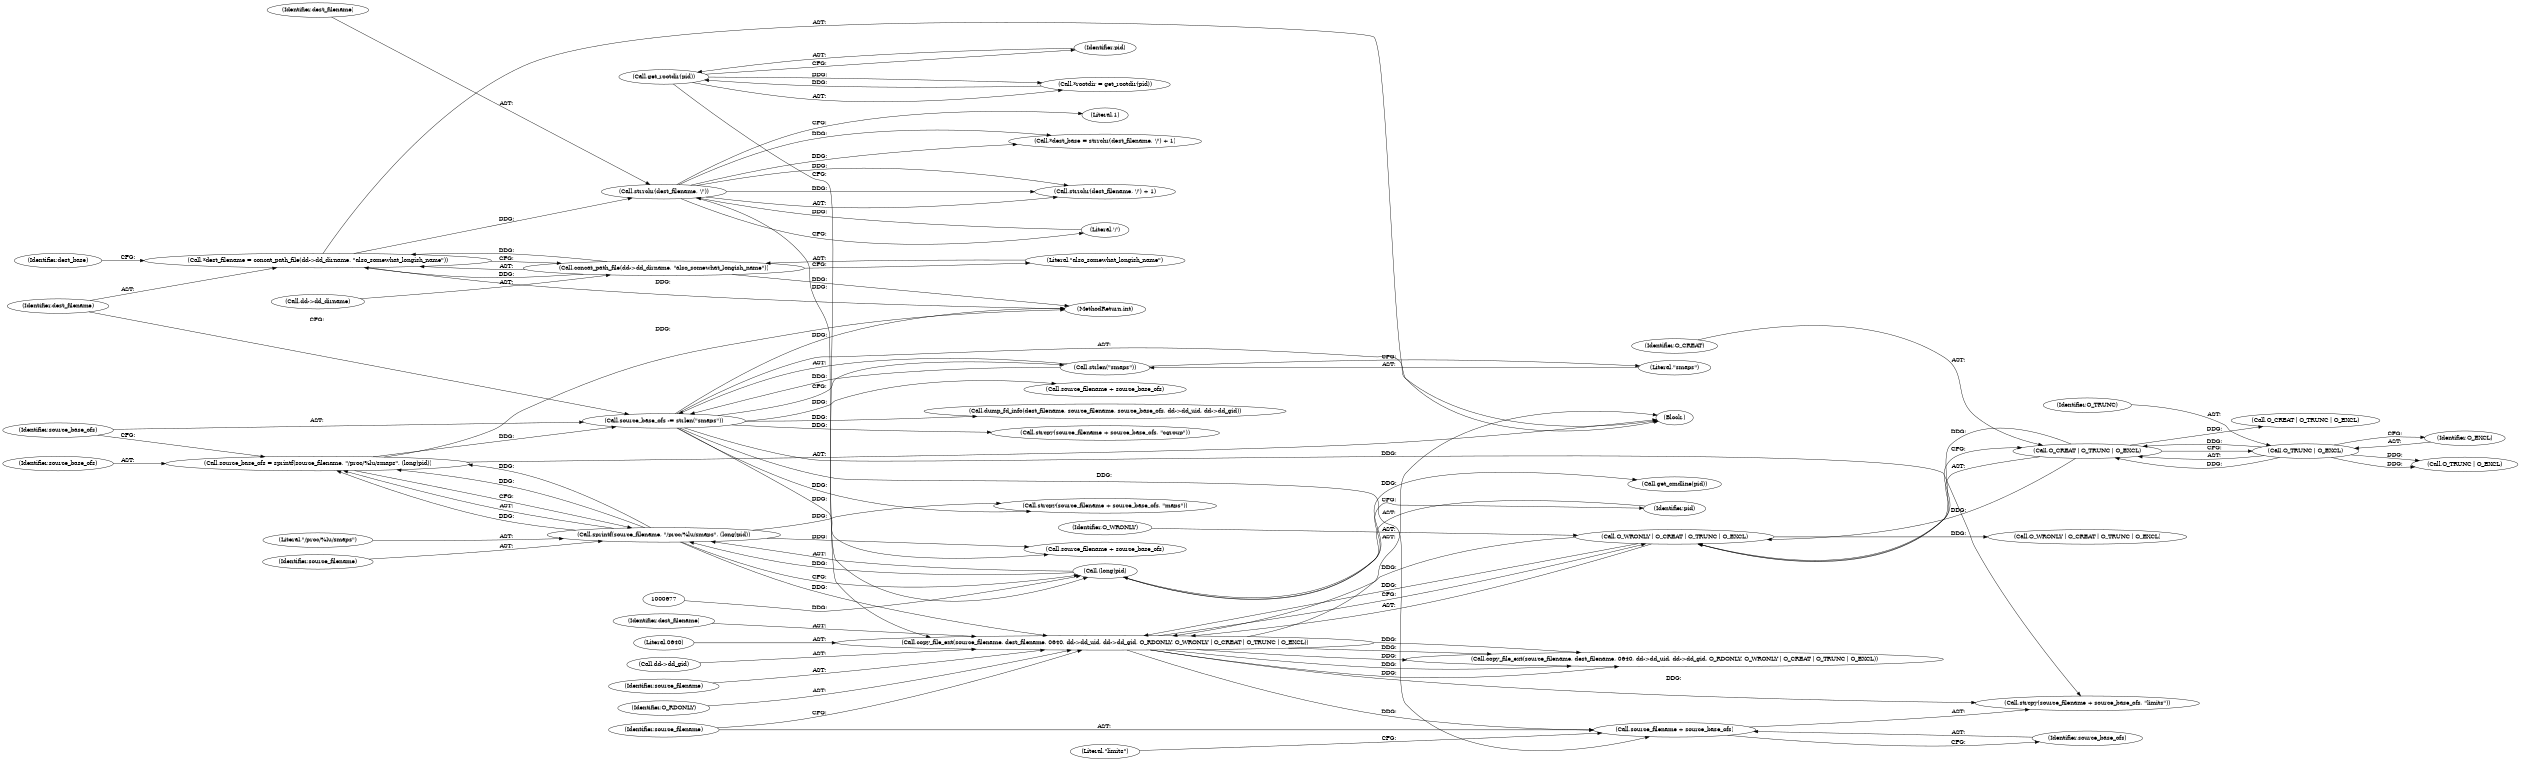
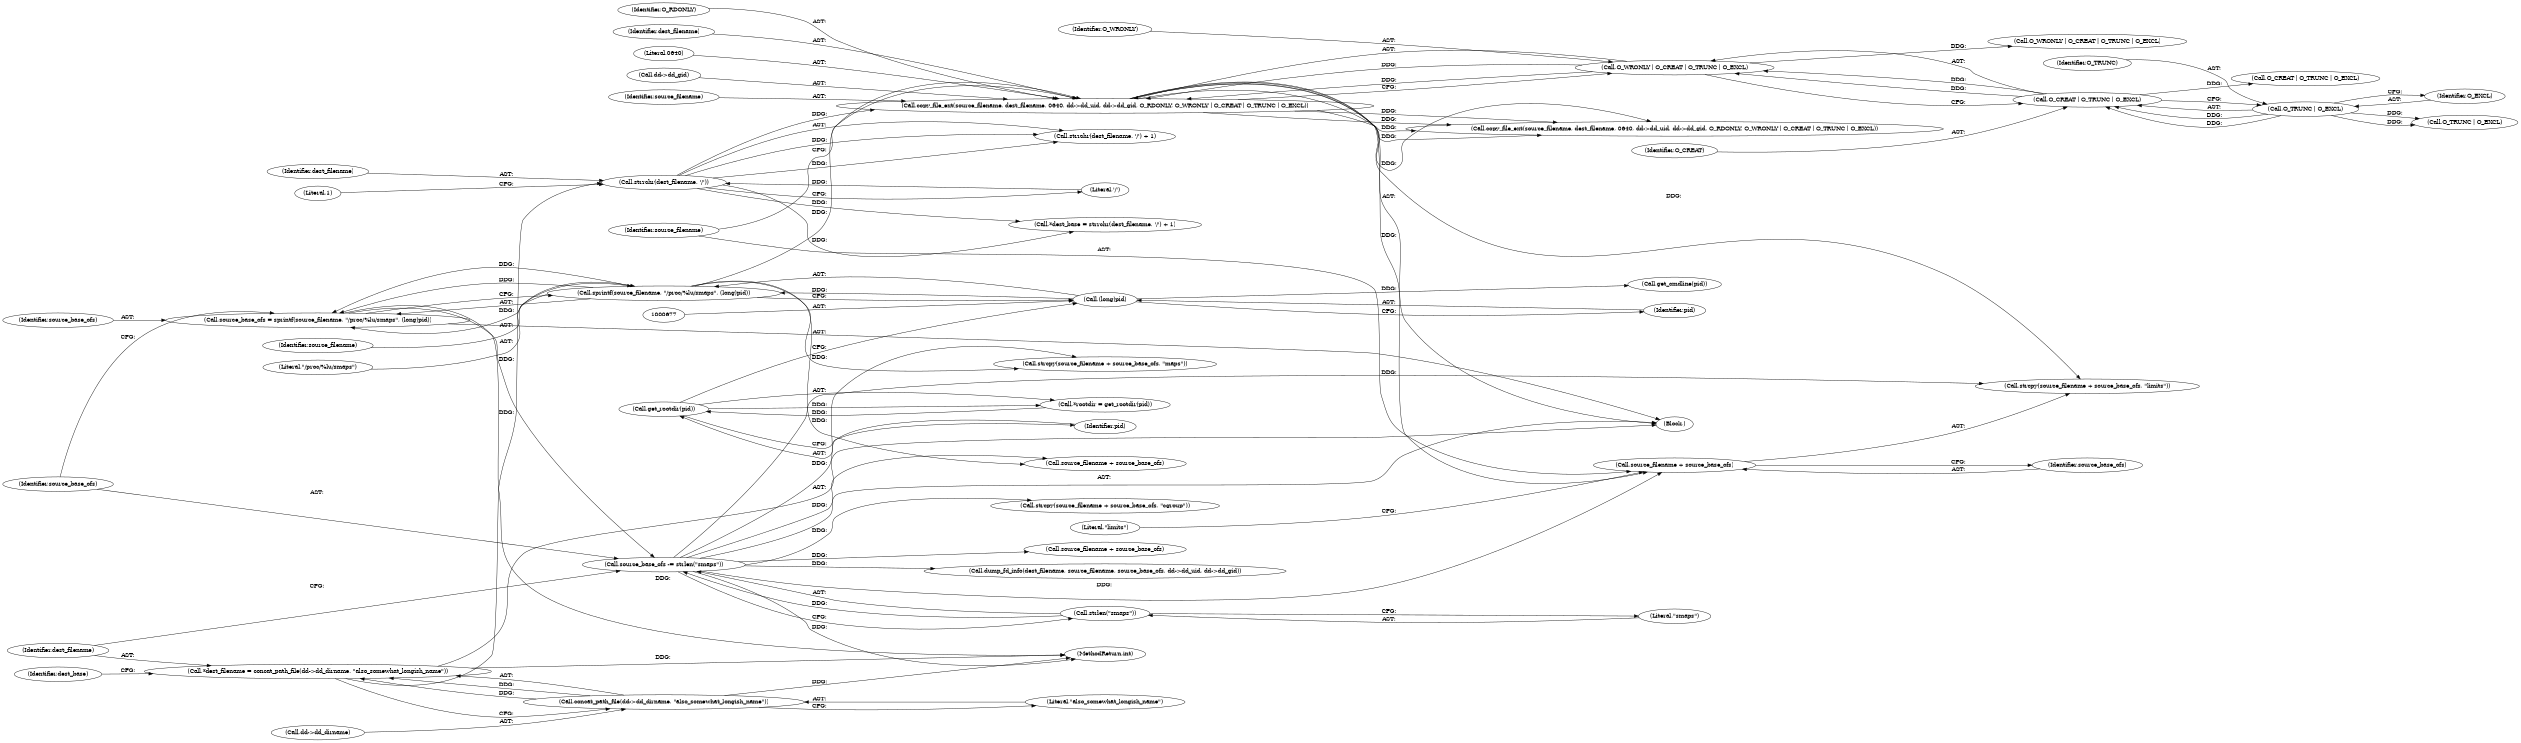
(872, 119) -> (470, 189)
(820, 608) -> (820, 307)
